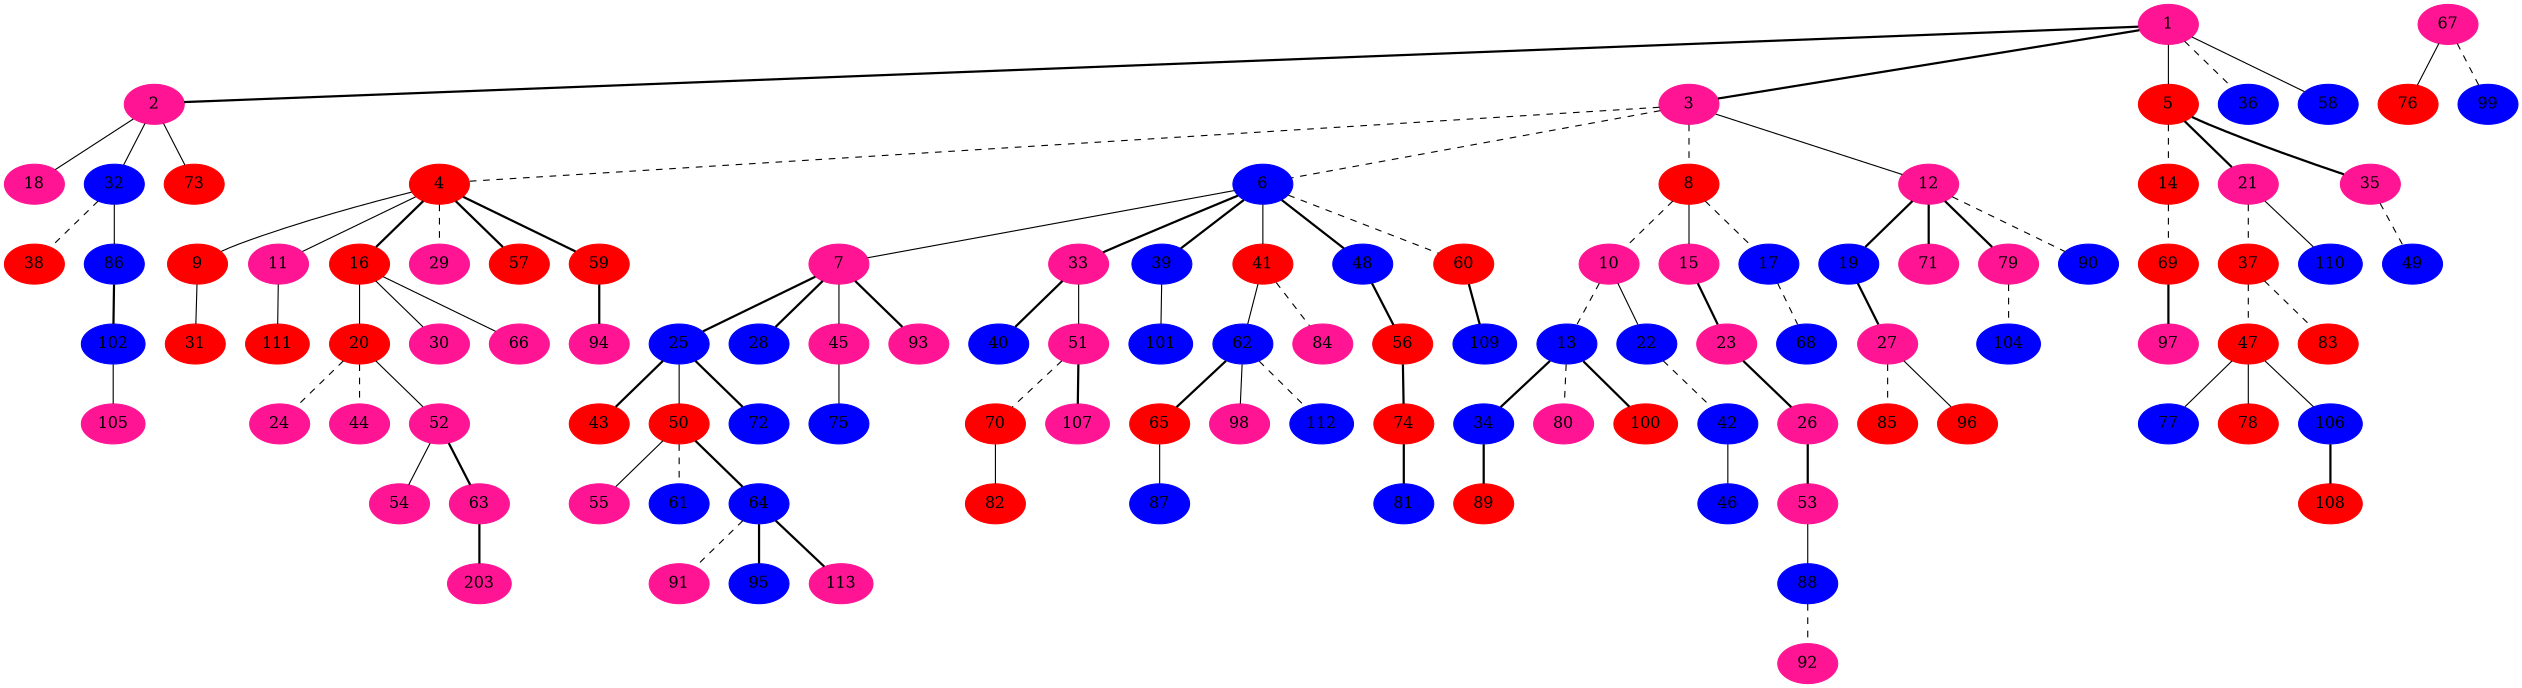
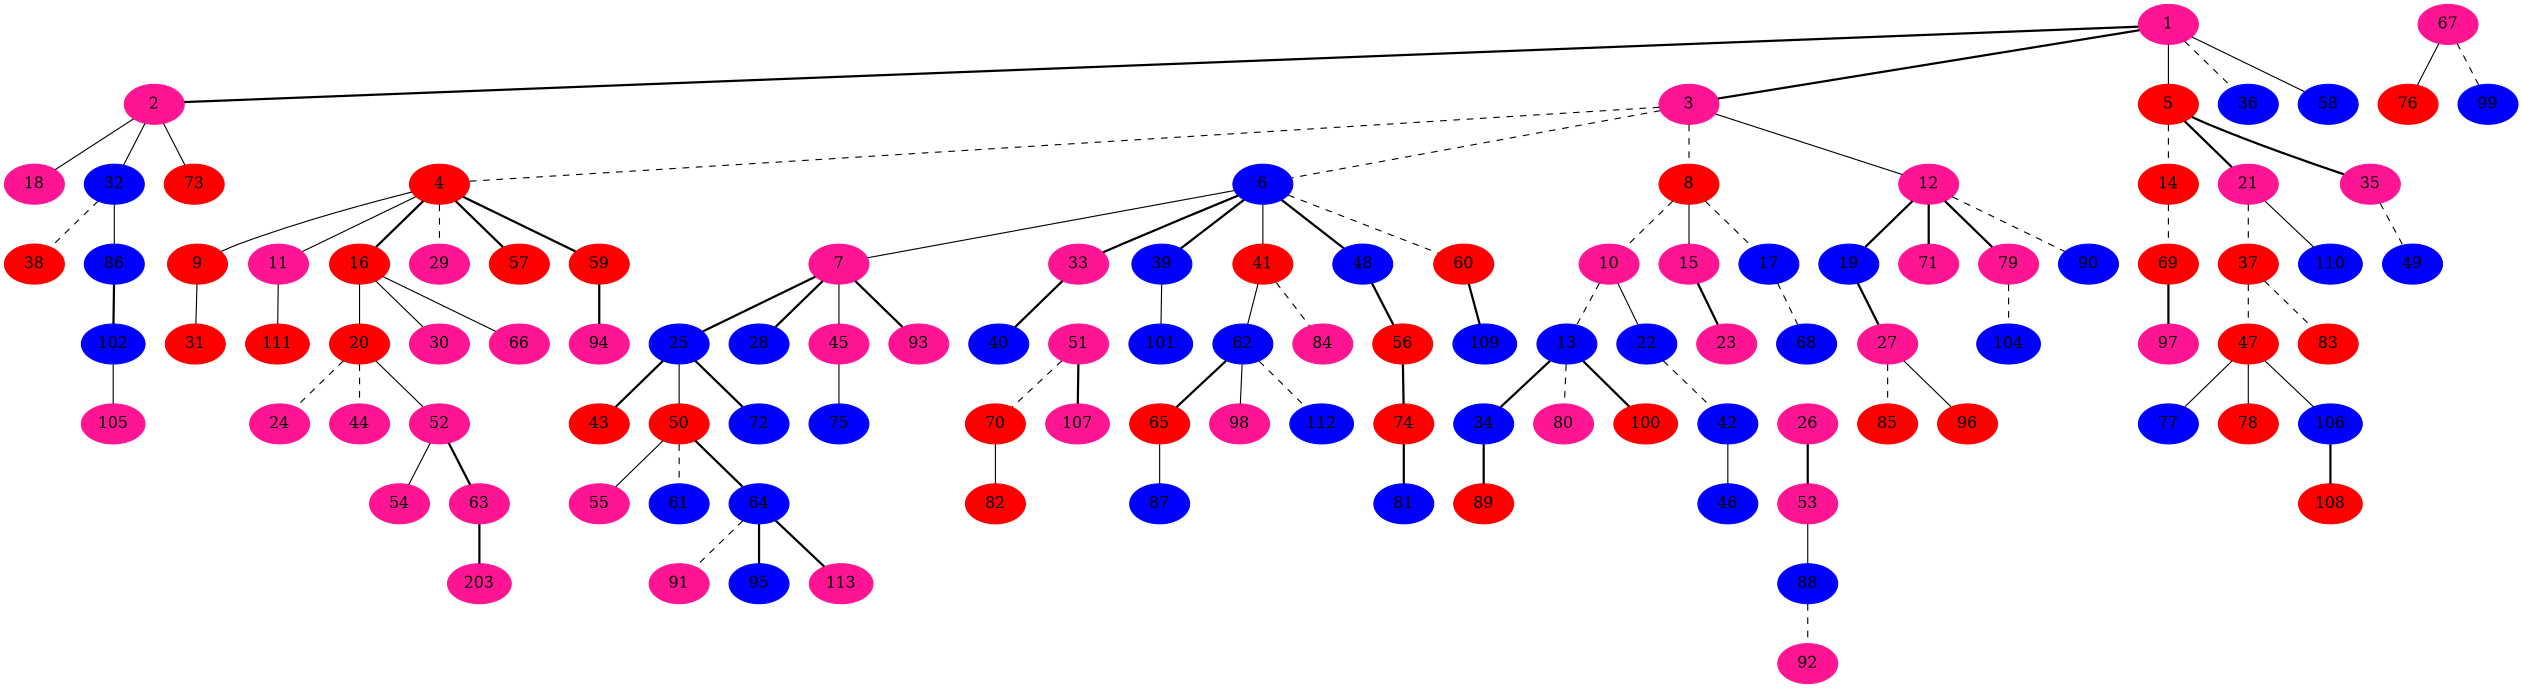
(1079, 304) -> none
(1767, 384) -> none
